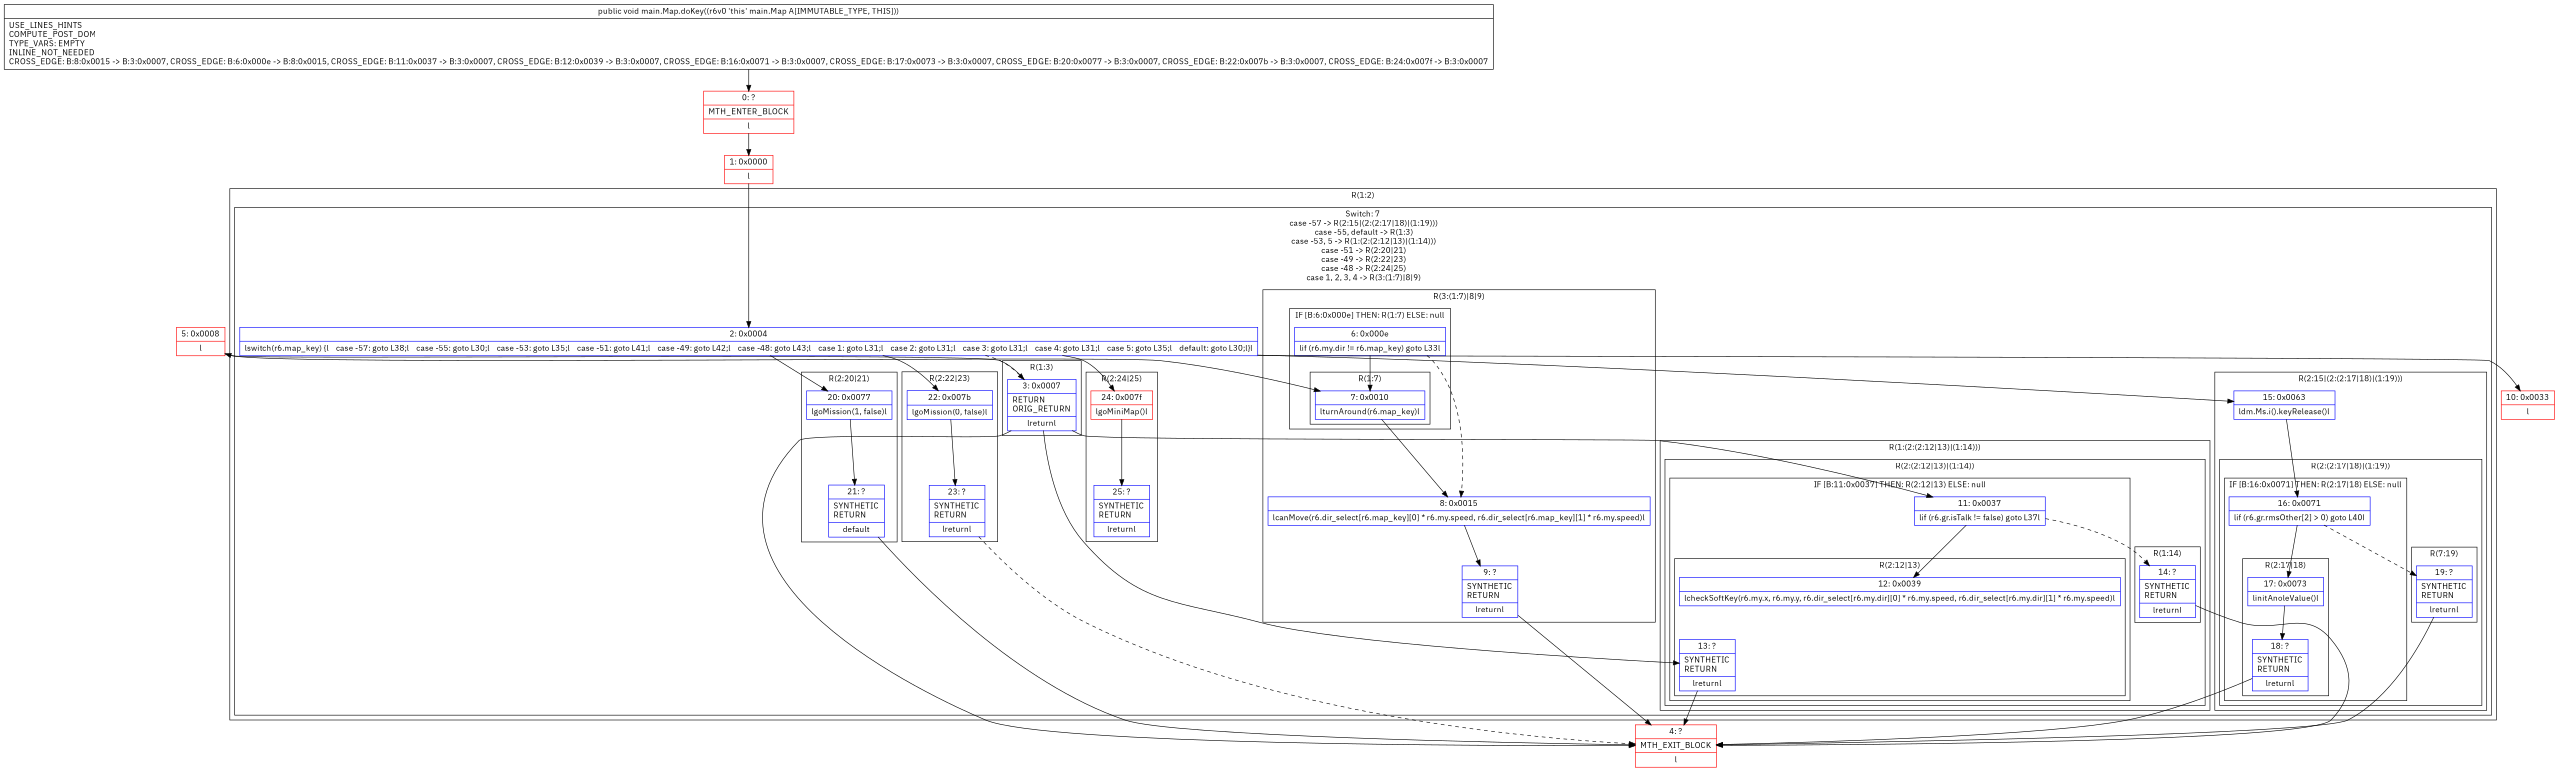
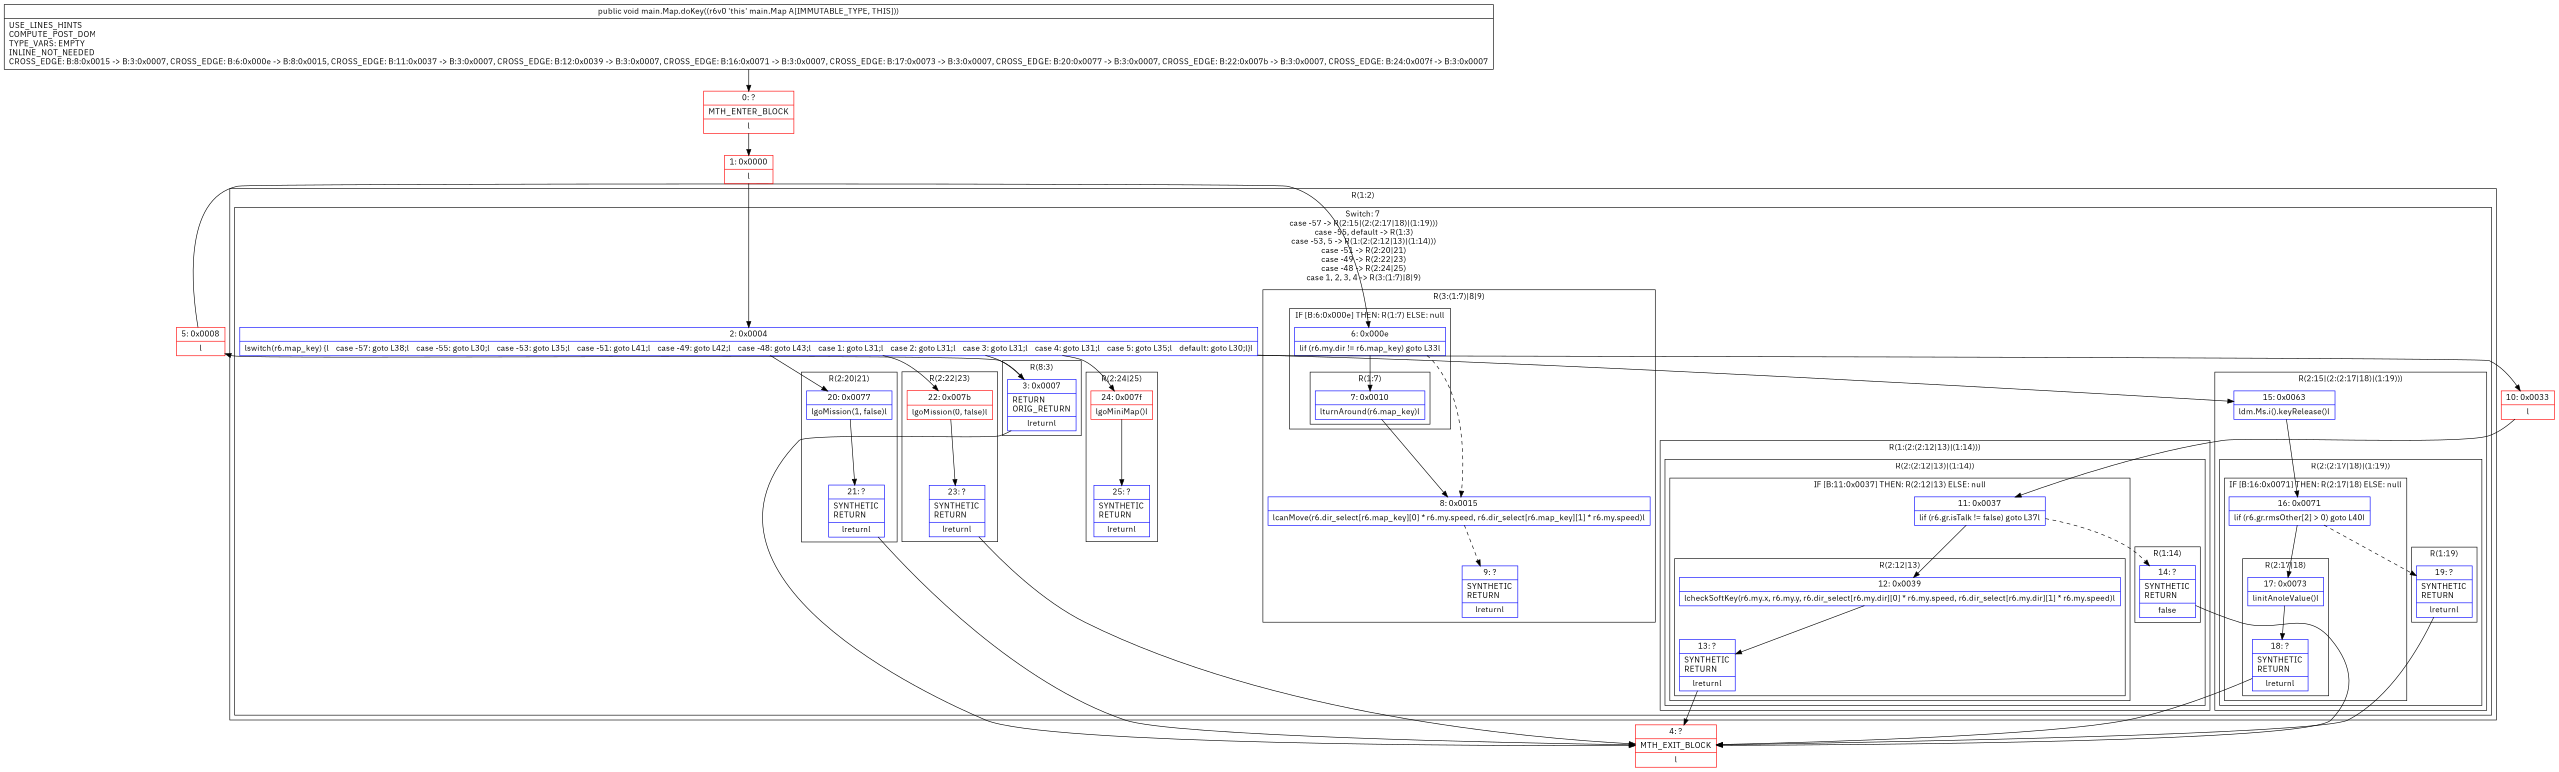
(607, 360) -> (766, 184)
(1004, 363) -> (1004, 363)
(1042, 368) -> (1042, 368)
(950, 405) -> (950, 405)
(1502, 440) -> (2267, 439)
(857, 530) -> (857, 530)
(1471, 543) -> (1471, 543)
(2444, 554) -> (2444, 554)
(2168, 610) -> (2168, 610)
(1307, 632) -> (1803, 629)
(1582, 668) -> none
(1284, 693) -> (1284, 693)
